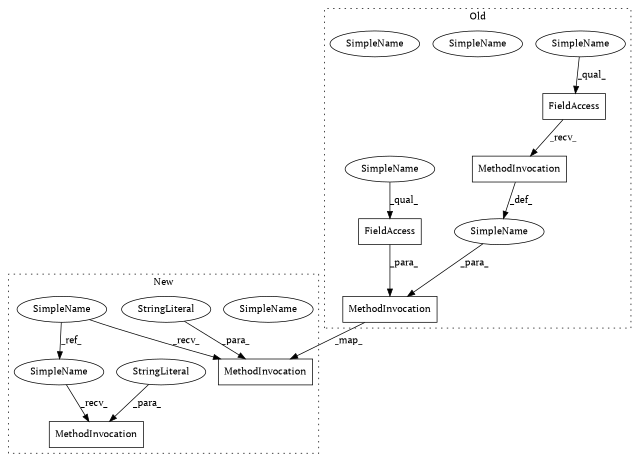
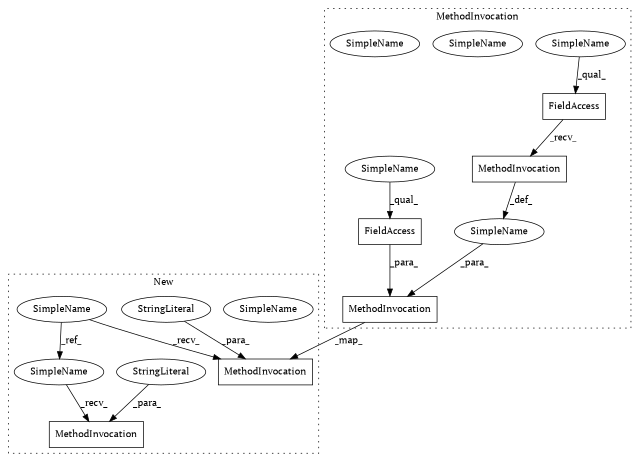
(478, 17) -> (478, 17)
